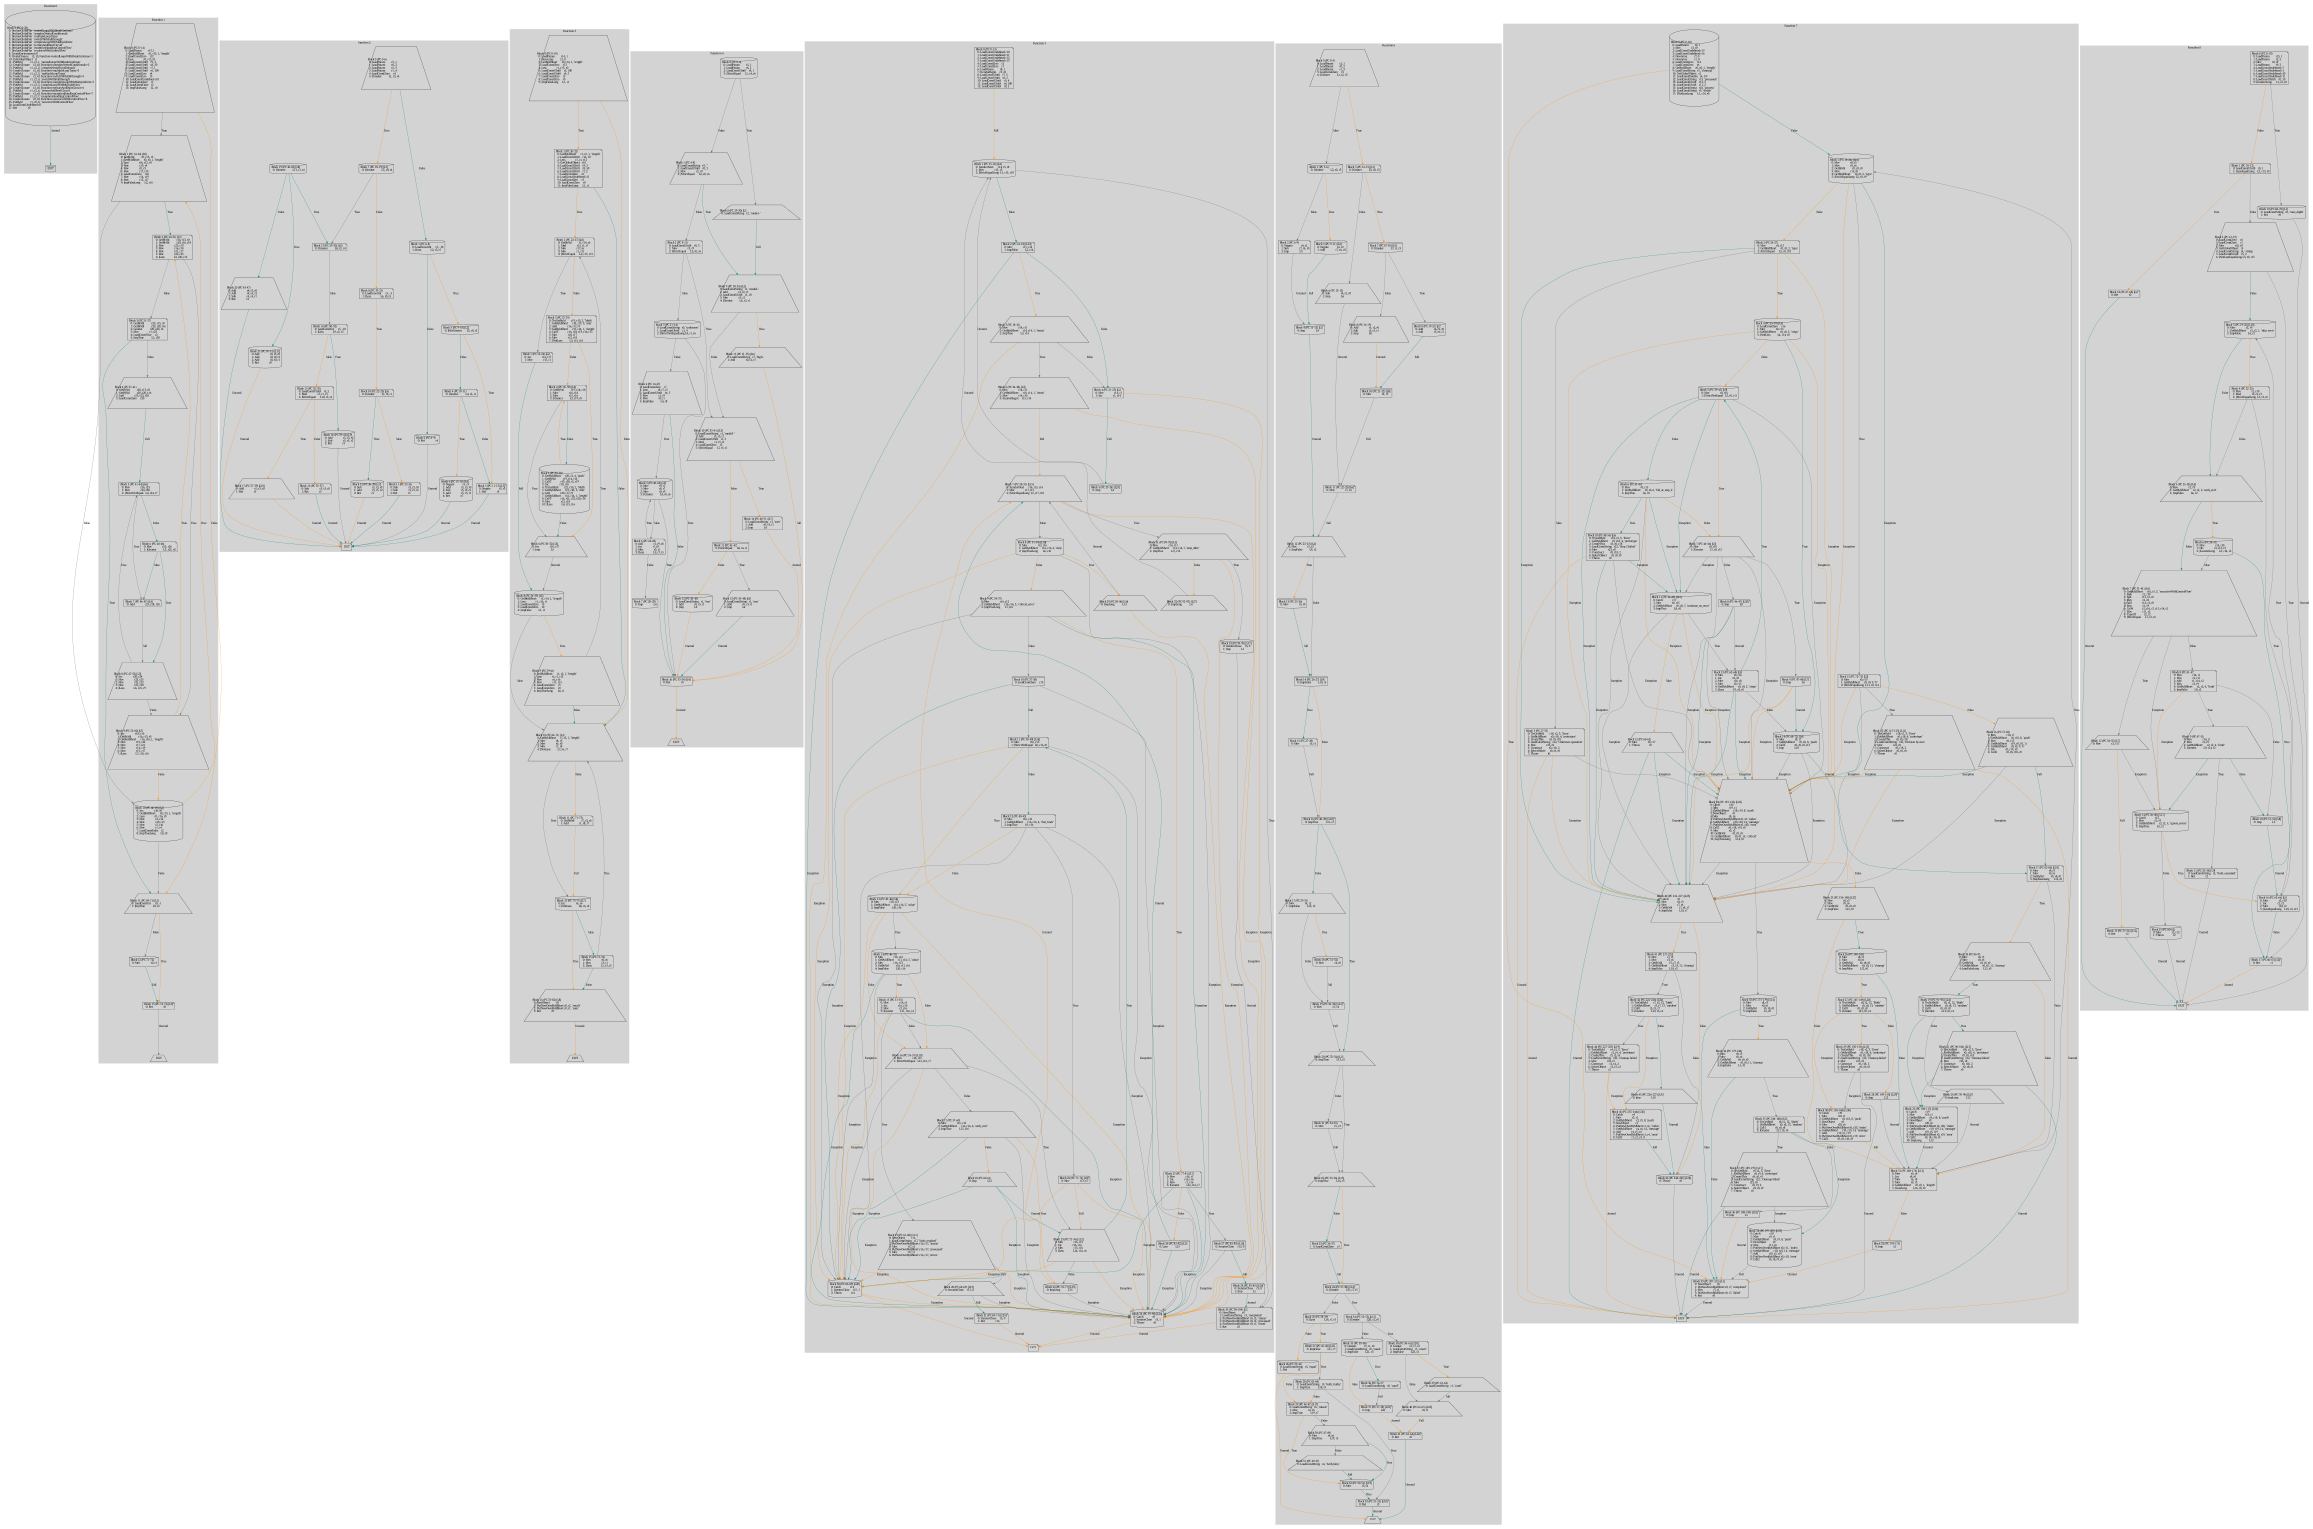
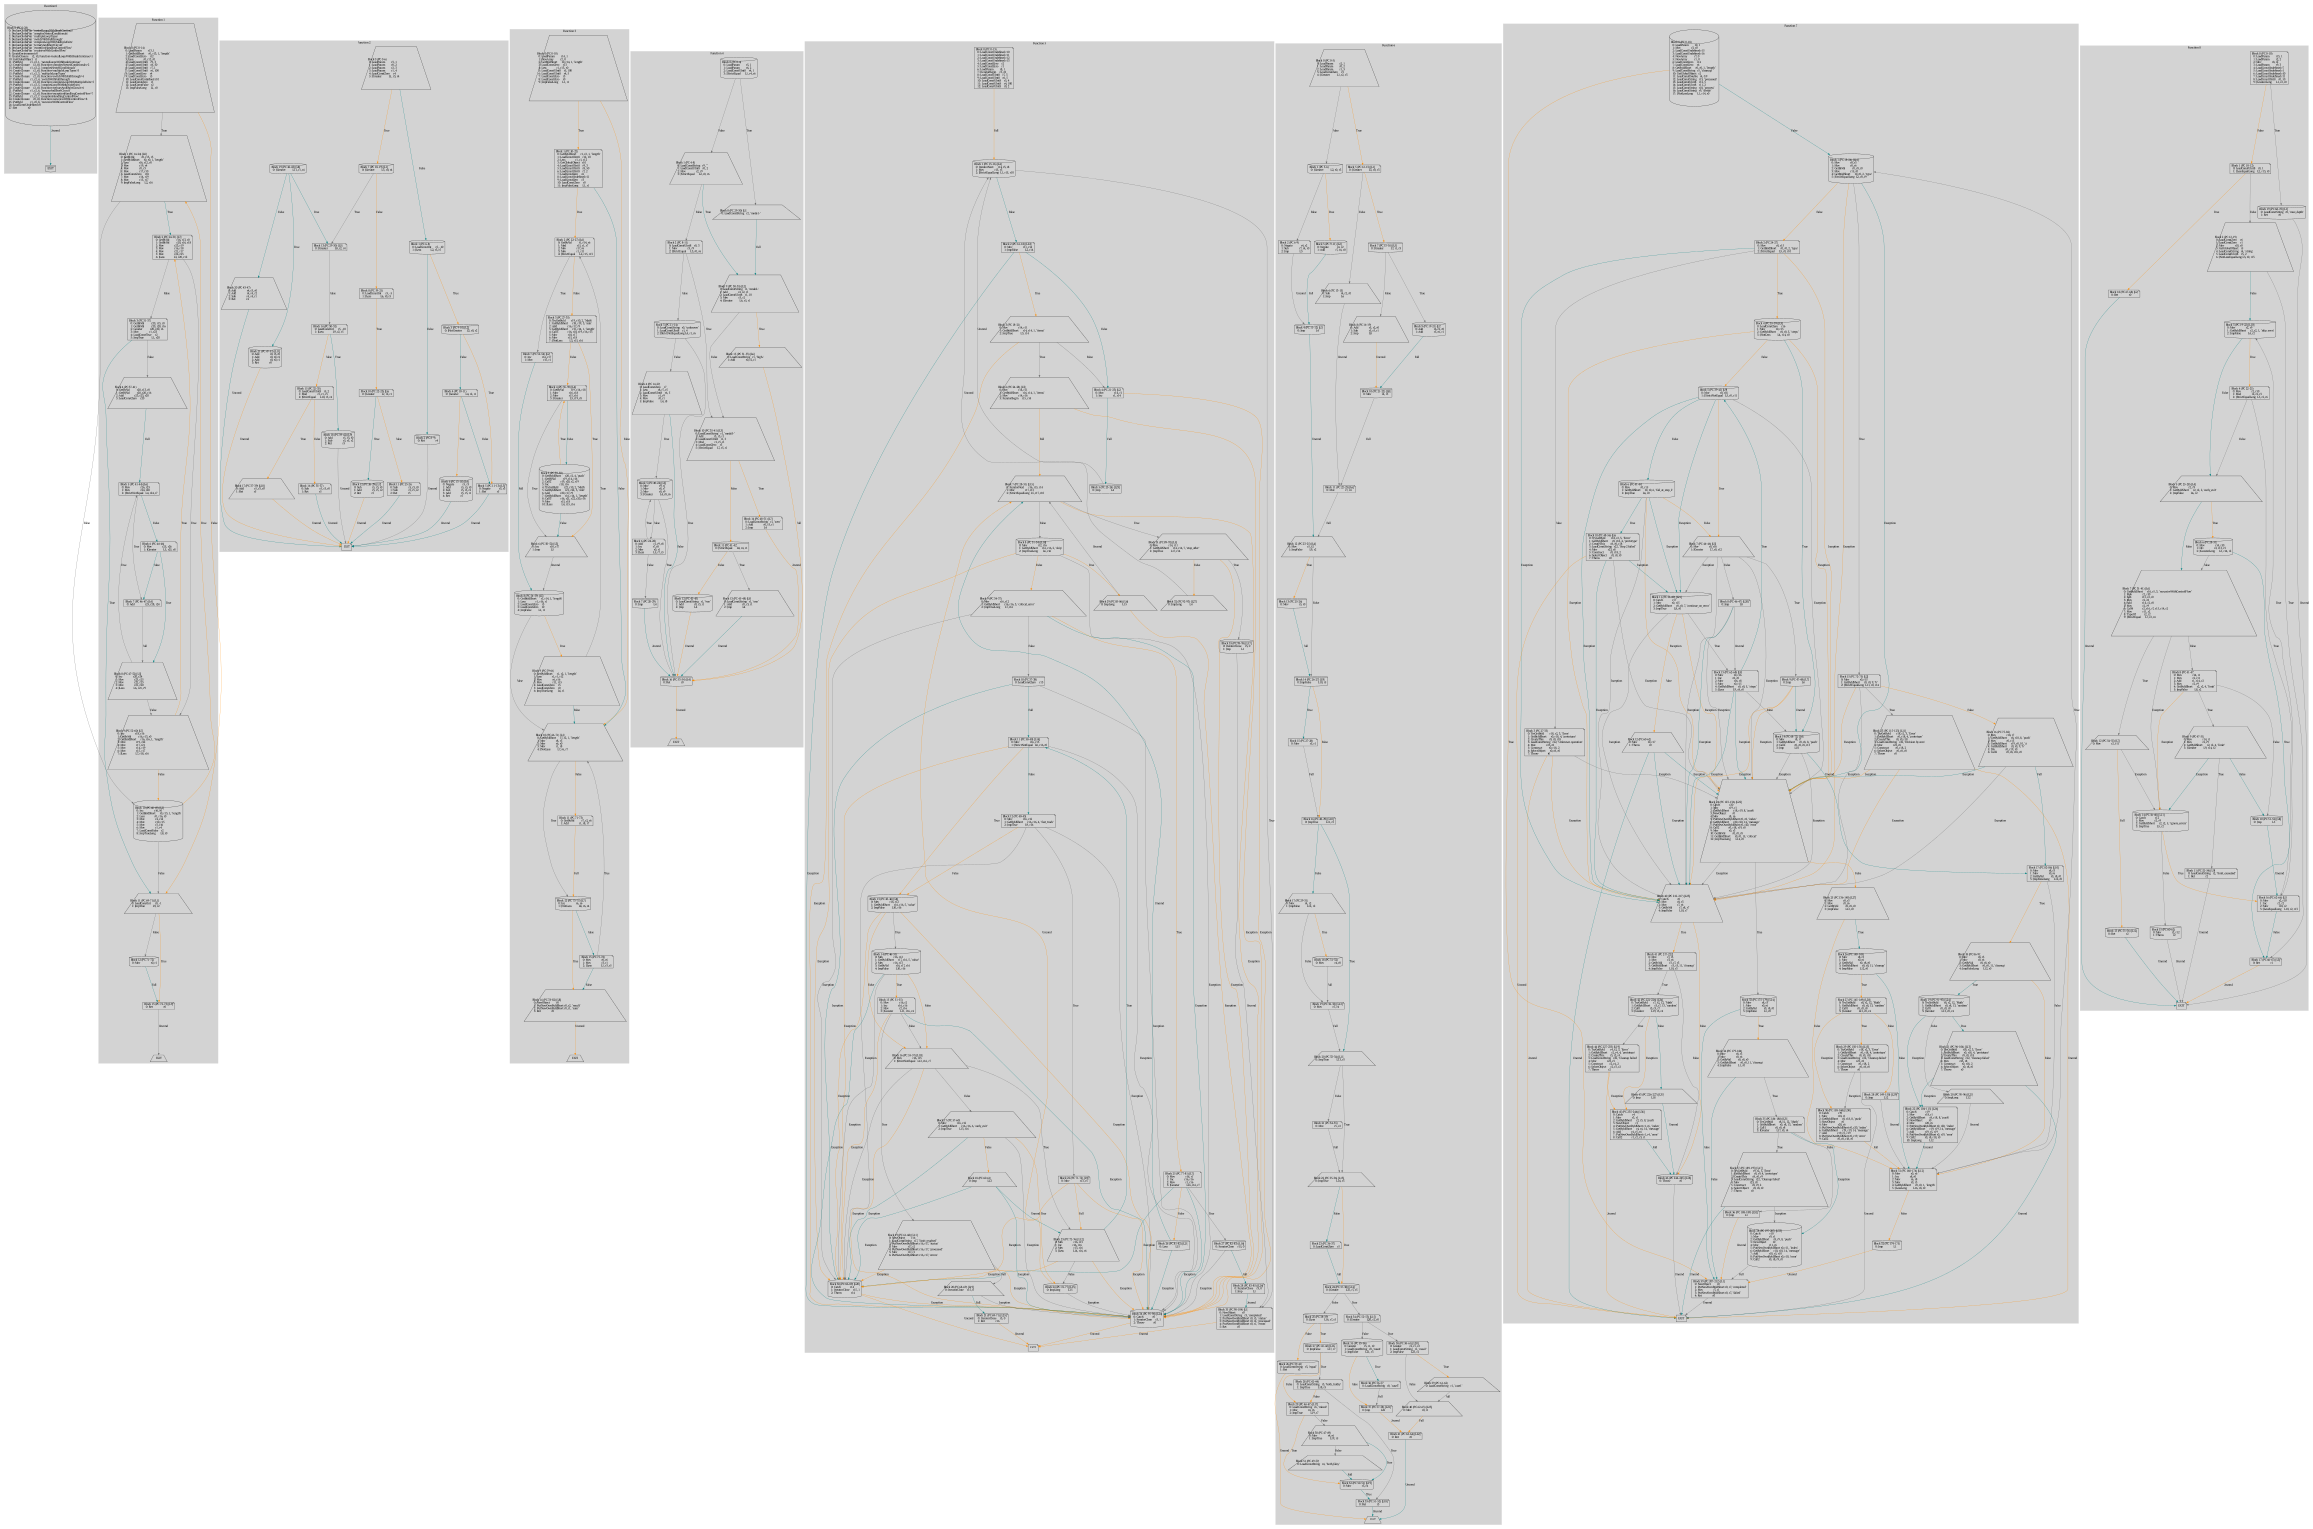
none -> (648, 645)
